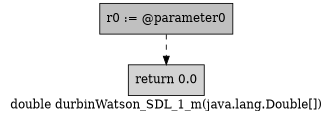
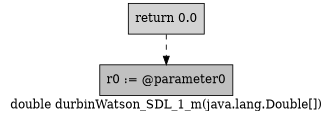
(166, 45) -> (166, 45)
